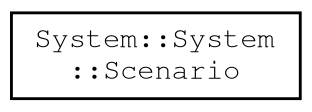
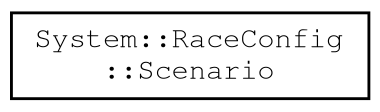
(156, 56) -> (190, 56)
